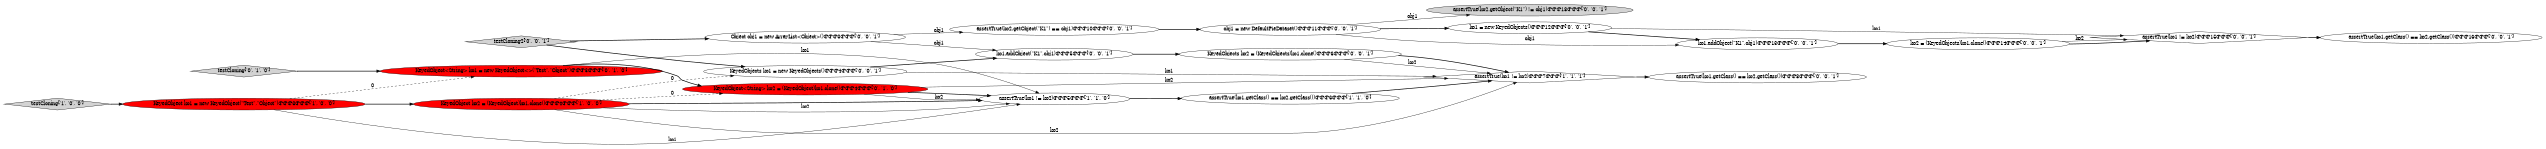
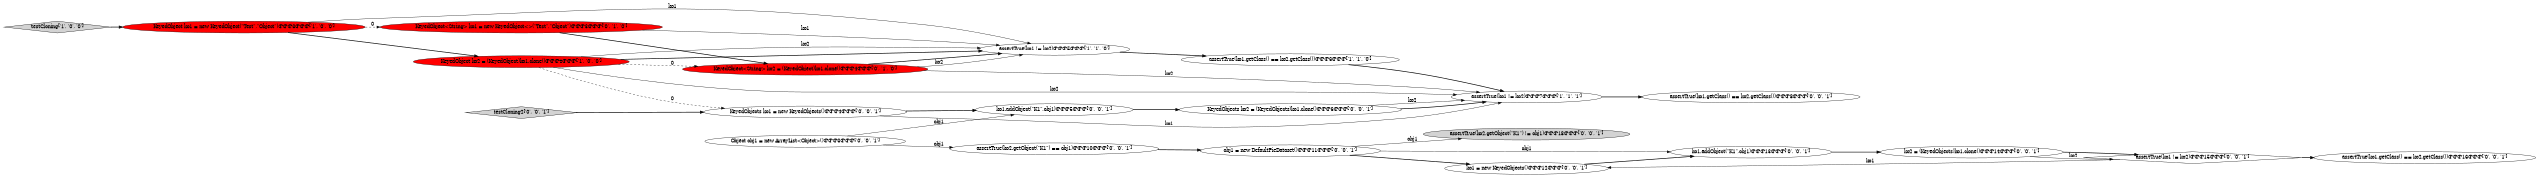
(1865, 32) -> (1866, 164)
(637, 40) -> none
(244, 71) -> none
(1530, 77) -> (1527, 97)
